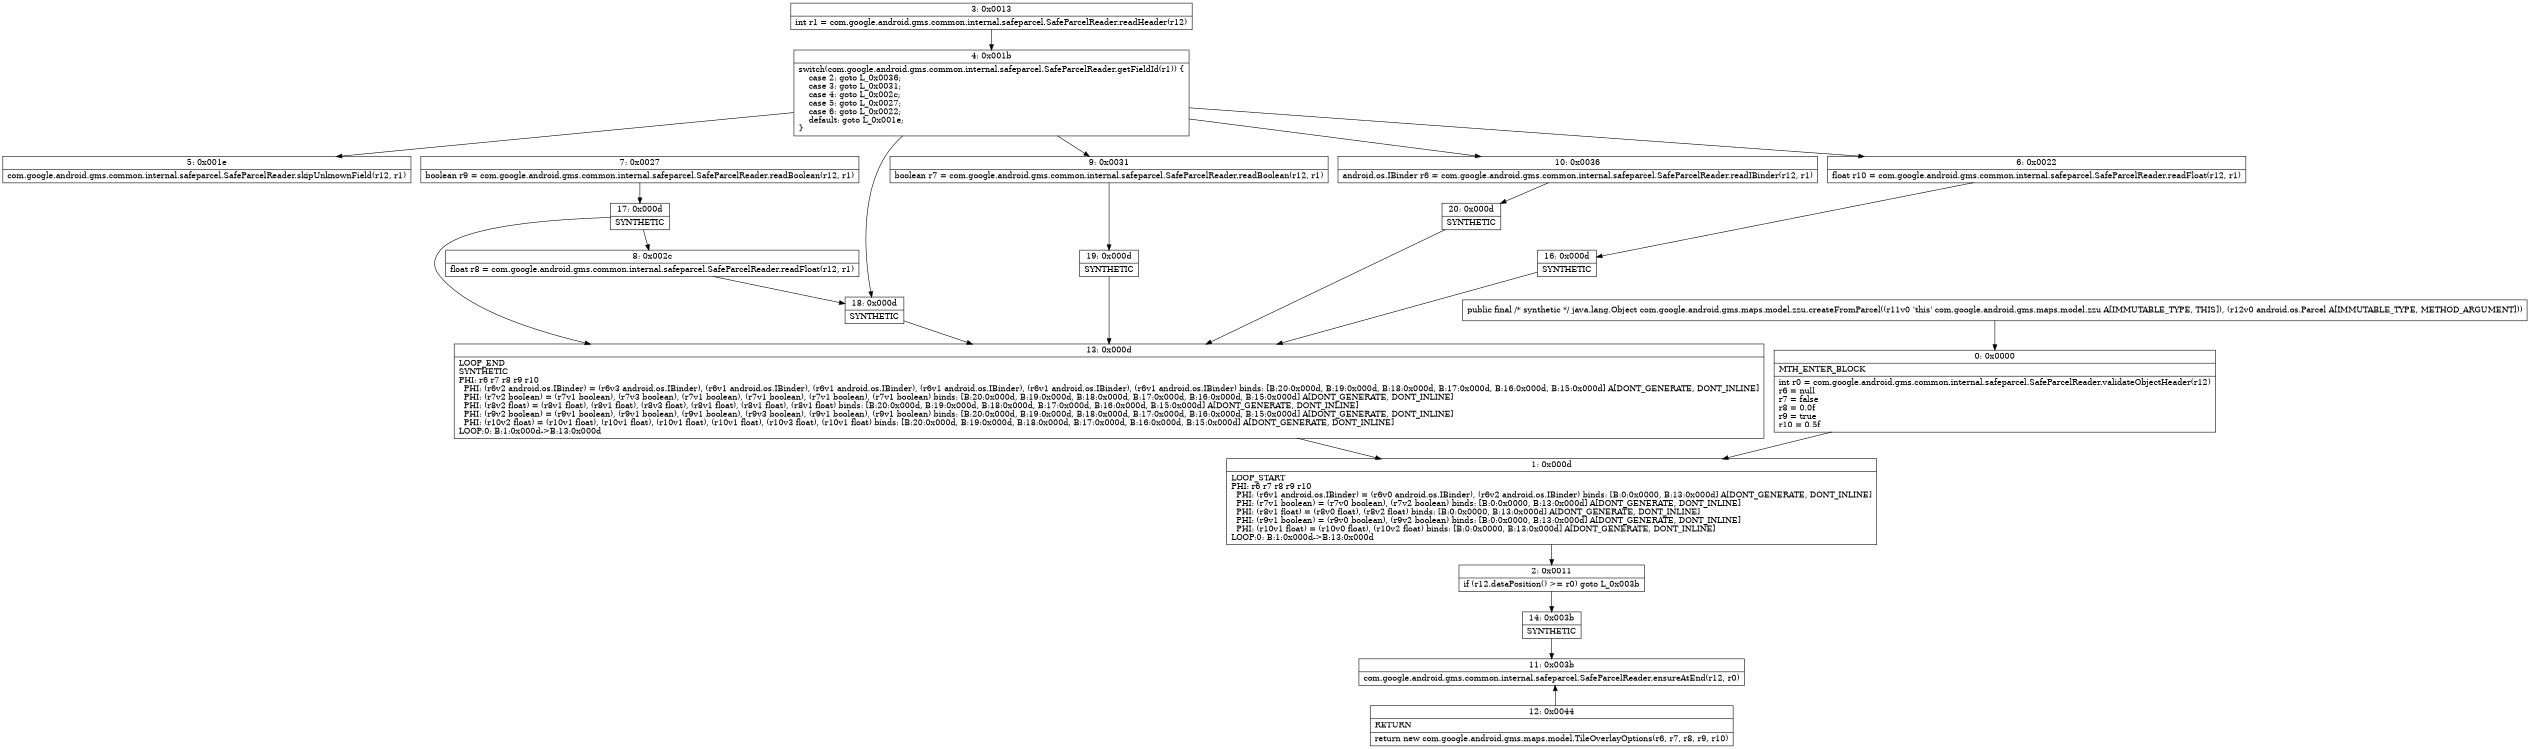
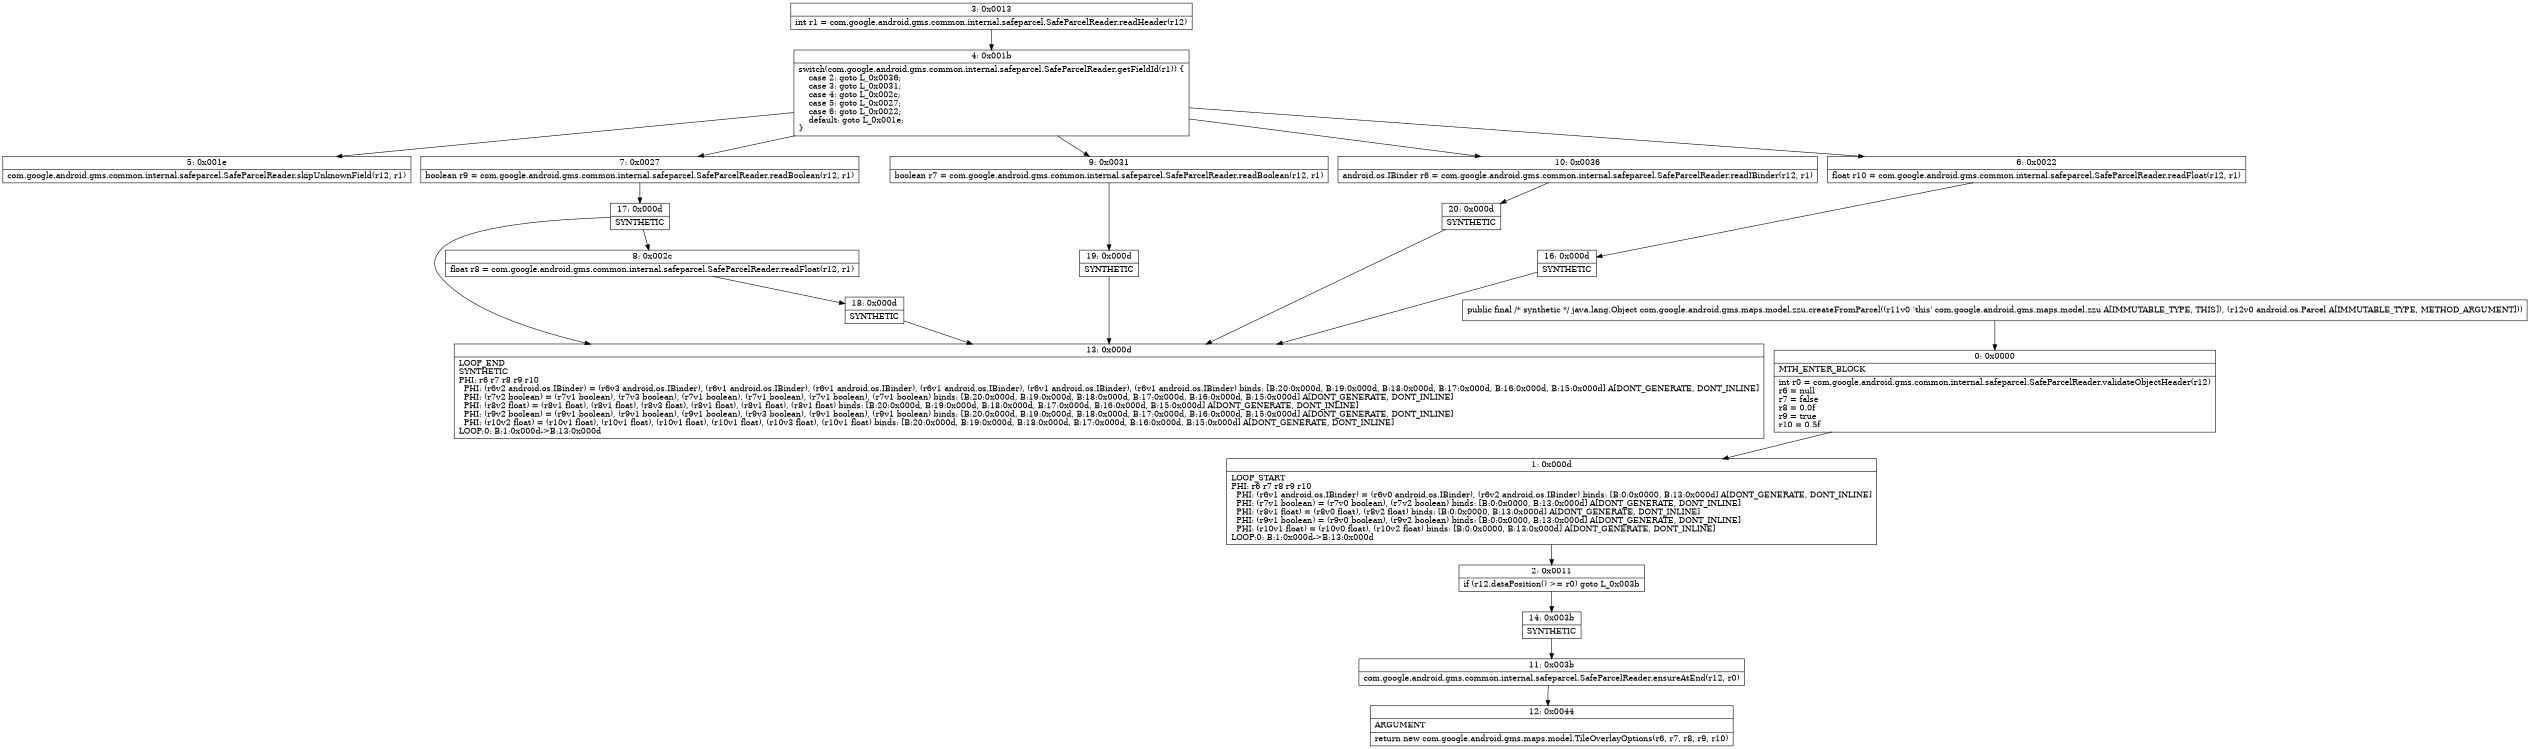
(868, 209) -> (749, 146)
(1336, 448) -> none
(1555, 698) -> (1548, 693)
(1393, 725) -> (1400, 725)
